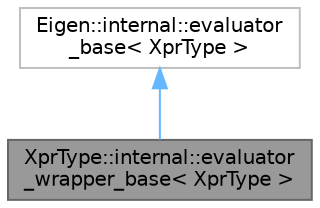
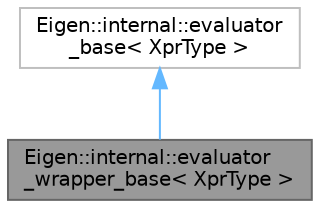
(160, 170) -> (160, 170)
